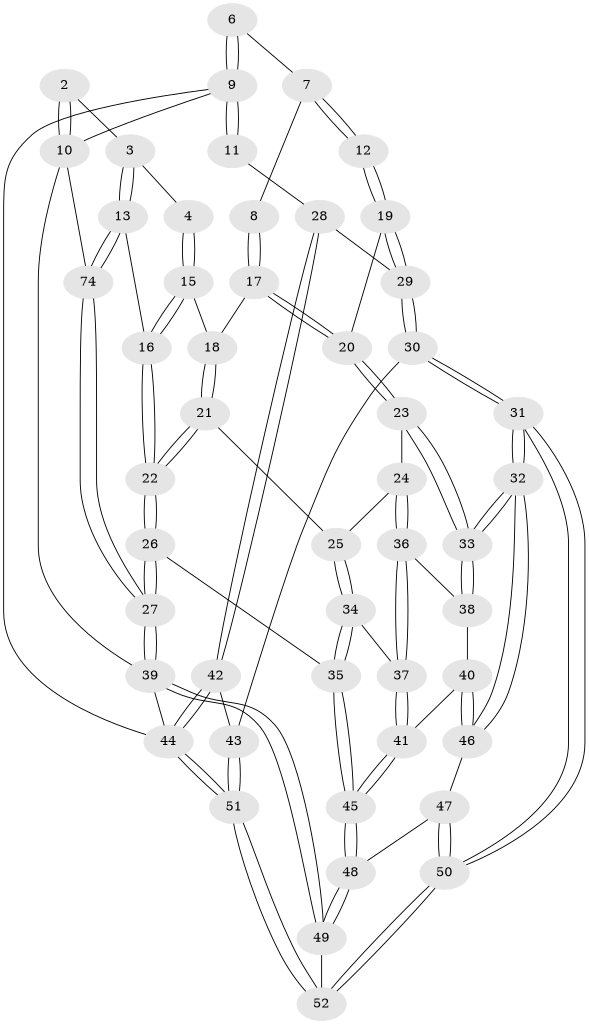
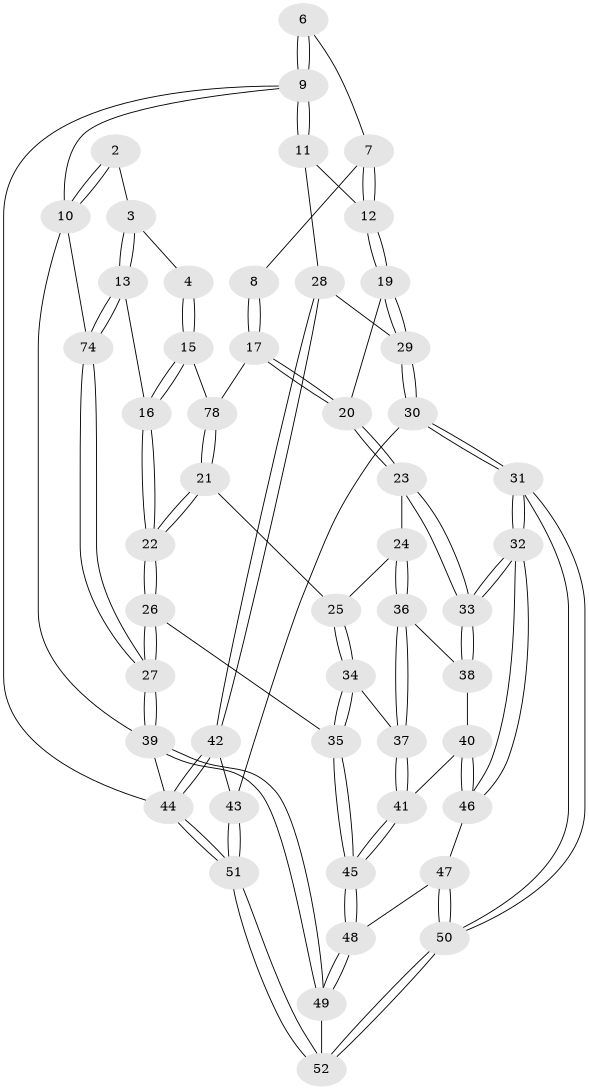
none -> (334, 182)
(212, 348) -> (212, 414)
